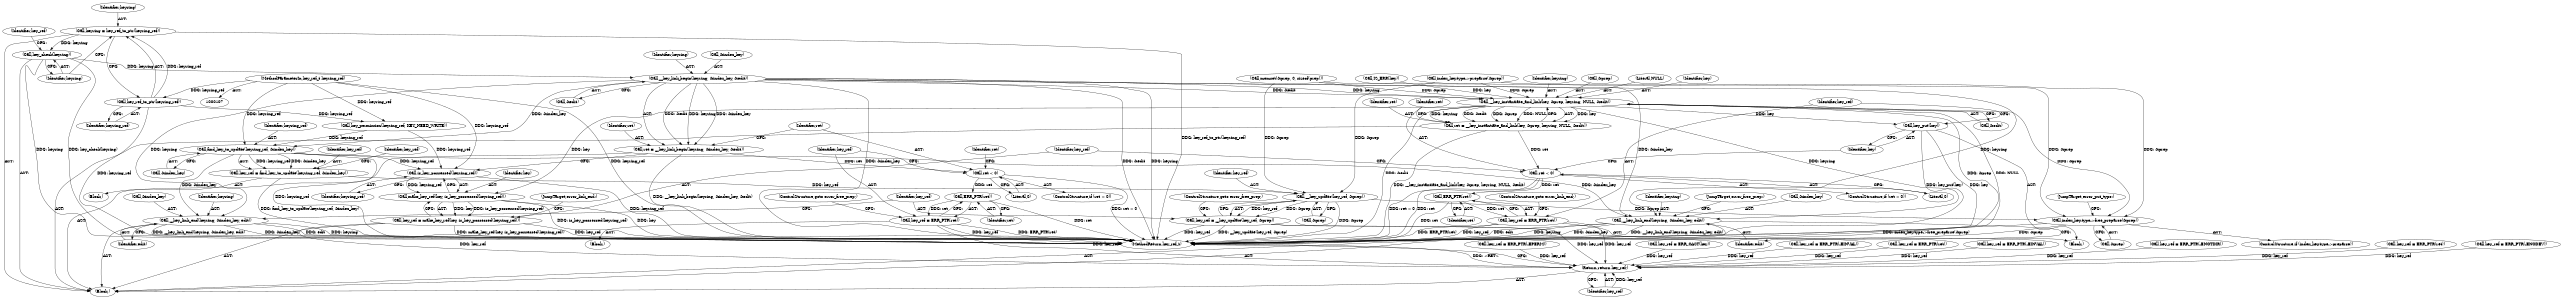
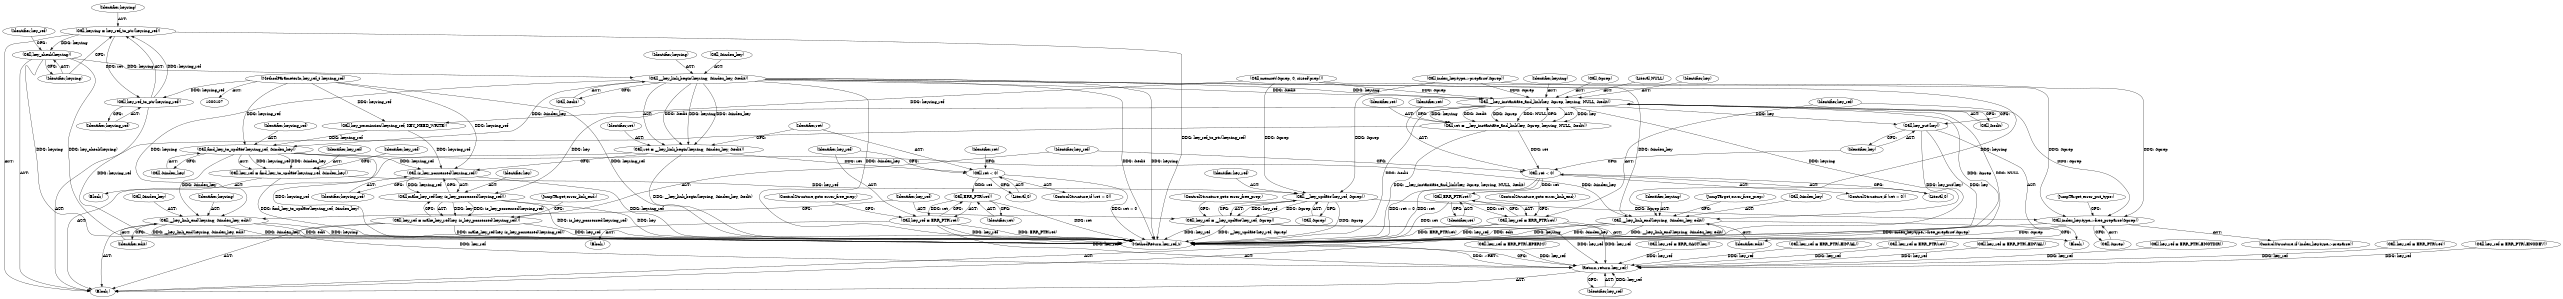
(114, 67) -> (114, 67)
(1381, 79) -> none
(271, 111) -> (846, 101)
